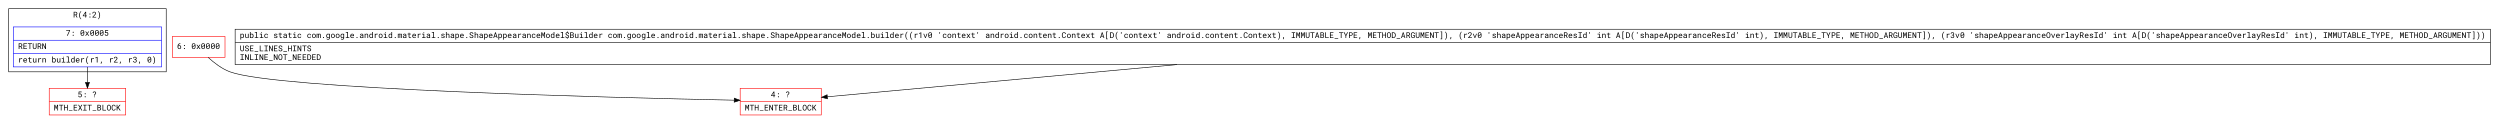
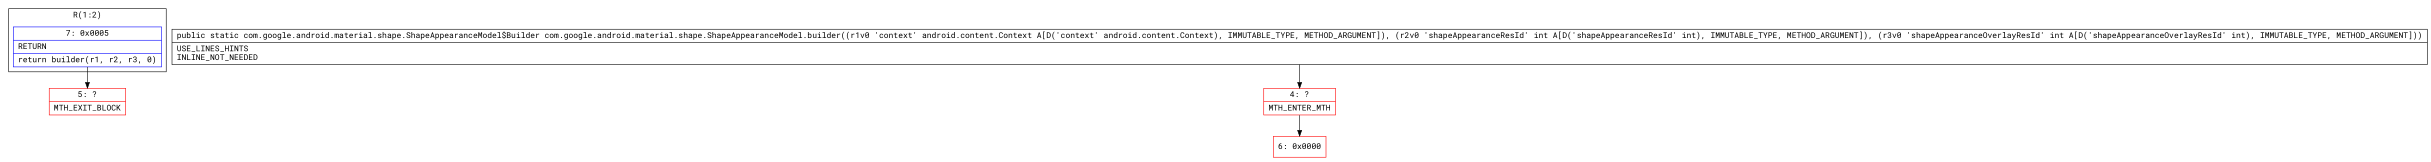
(87, 15) -> (87, 15)
(468, 92) -> (1300, 123)
(781, 108) -> (1300, 108)
